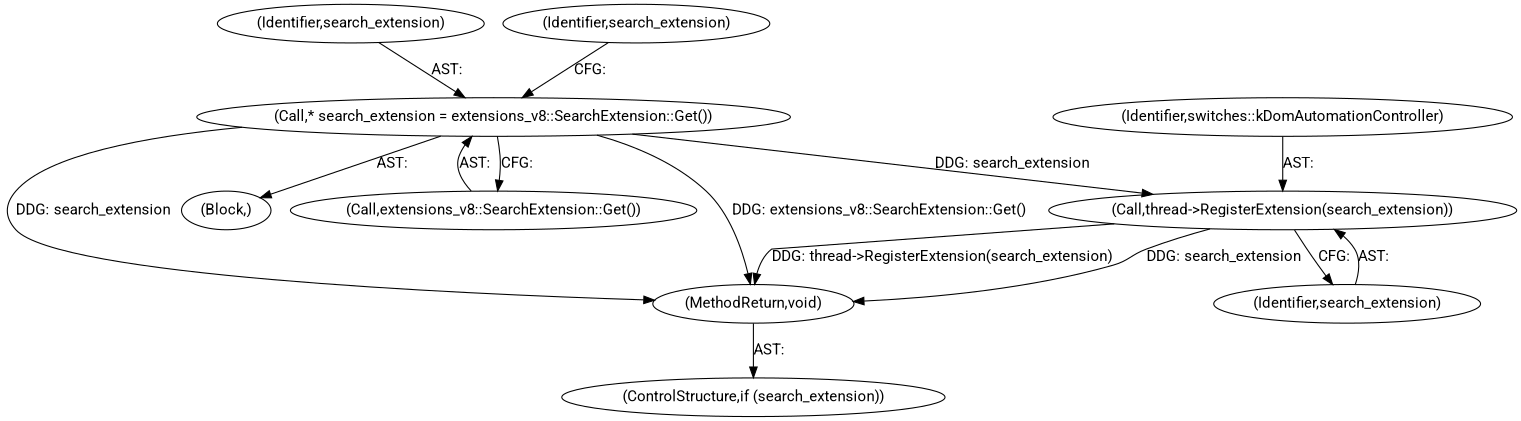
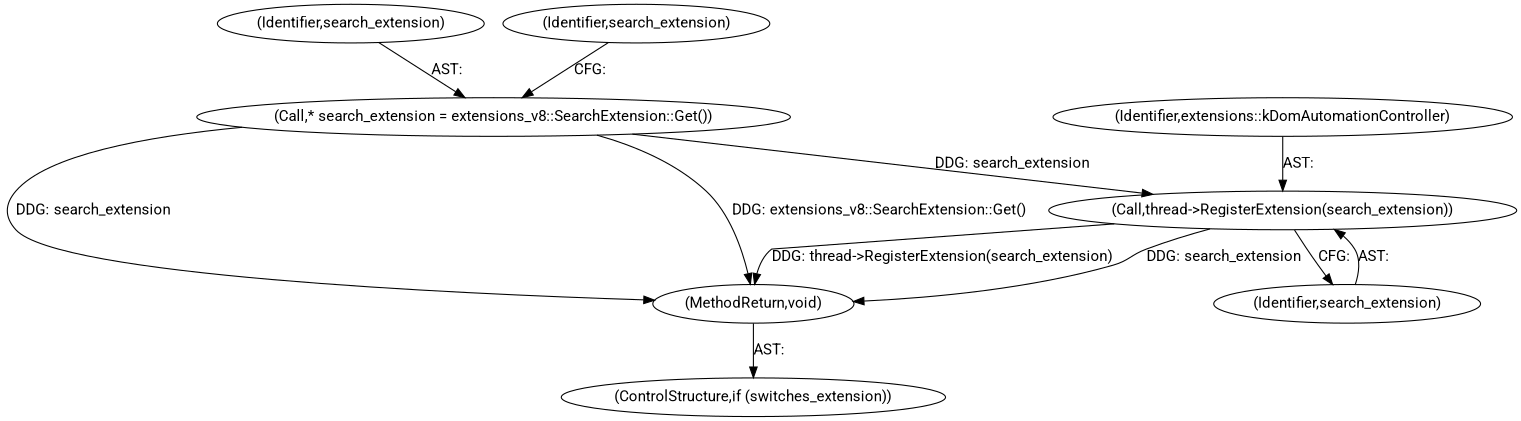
(1283, 117) -> (1283, 117)
(226, 210) -> none
(494, 210) -> none
(753, 397) -> (753, 397)
